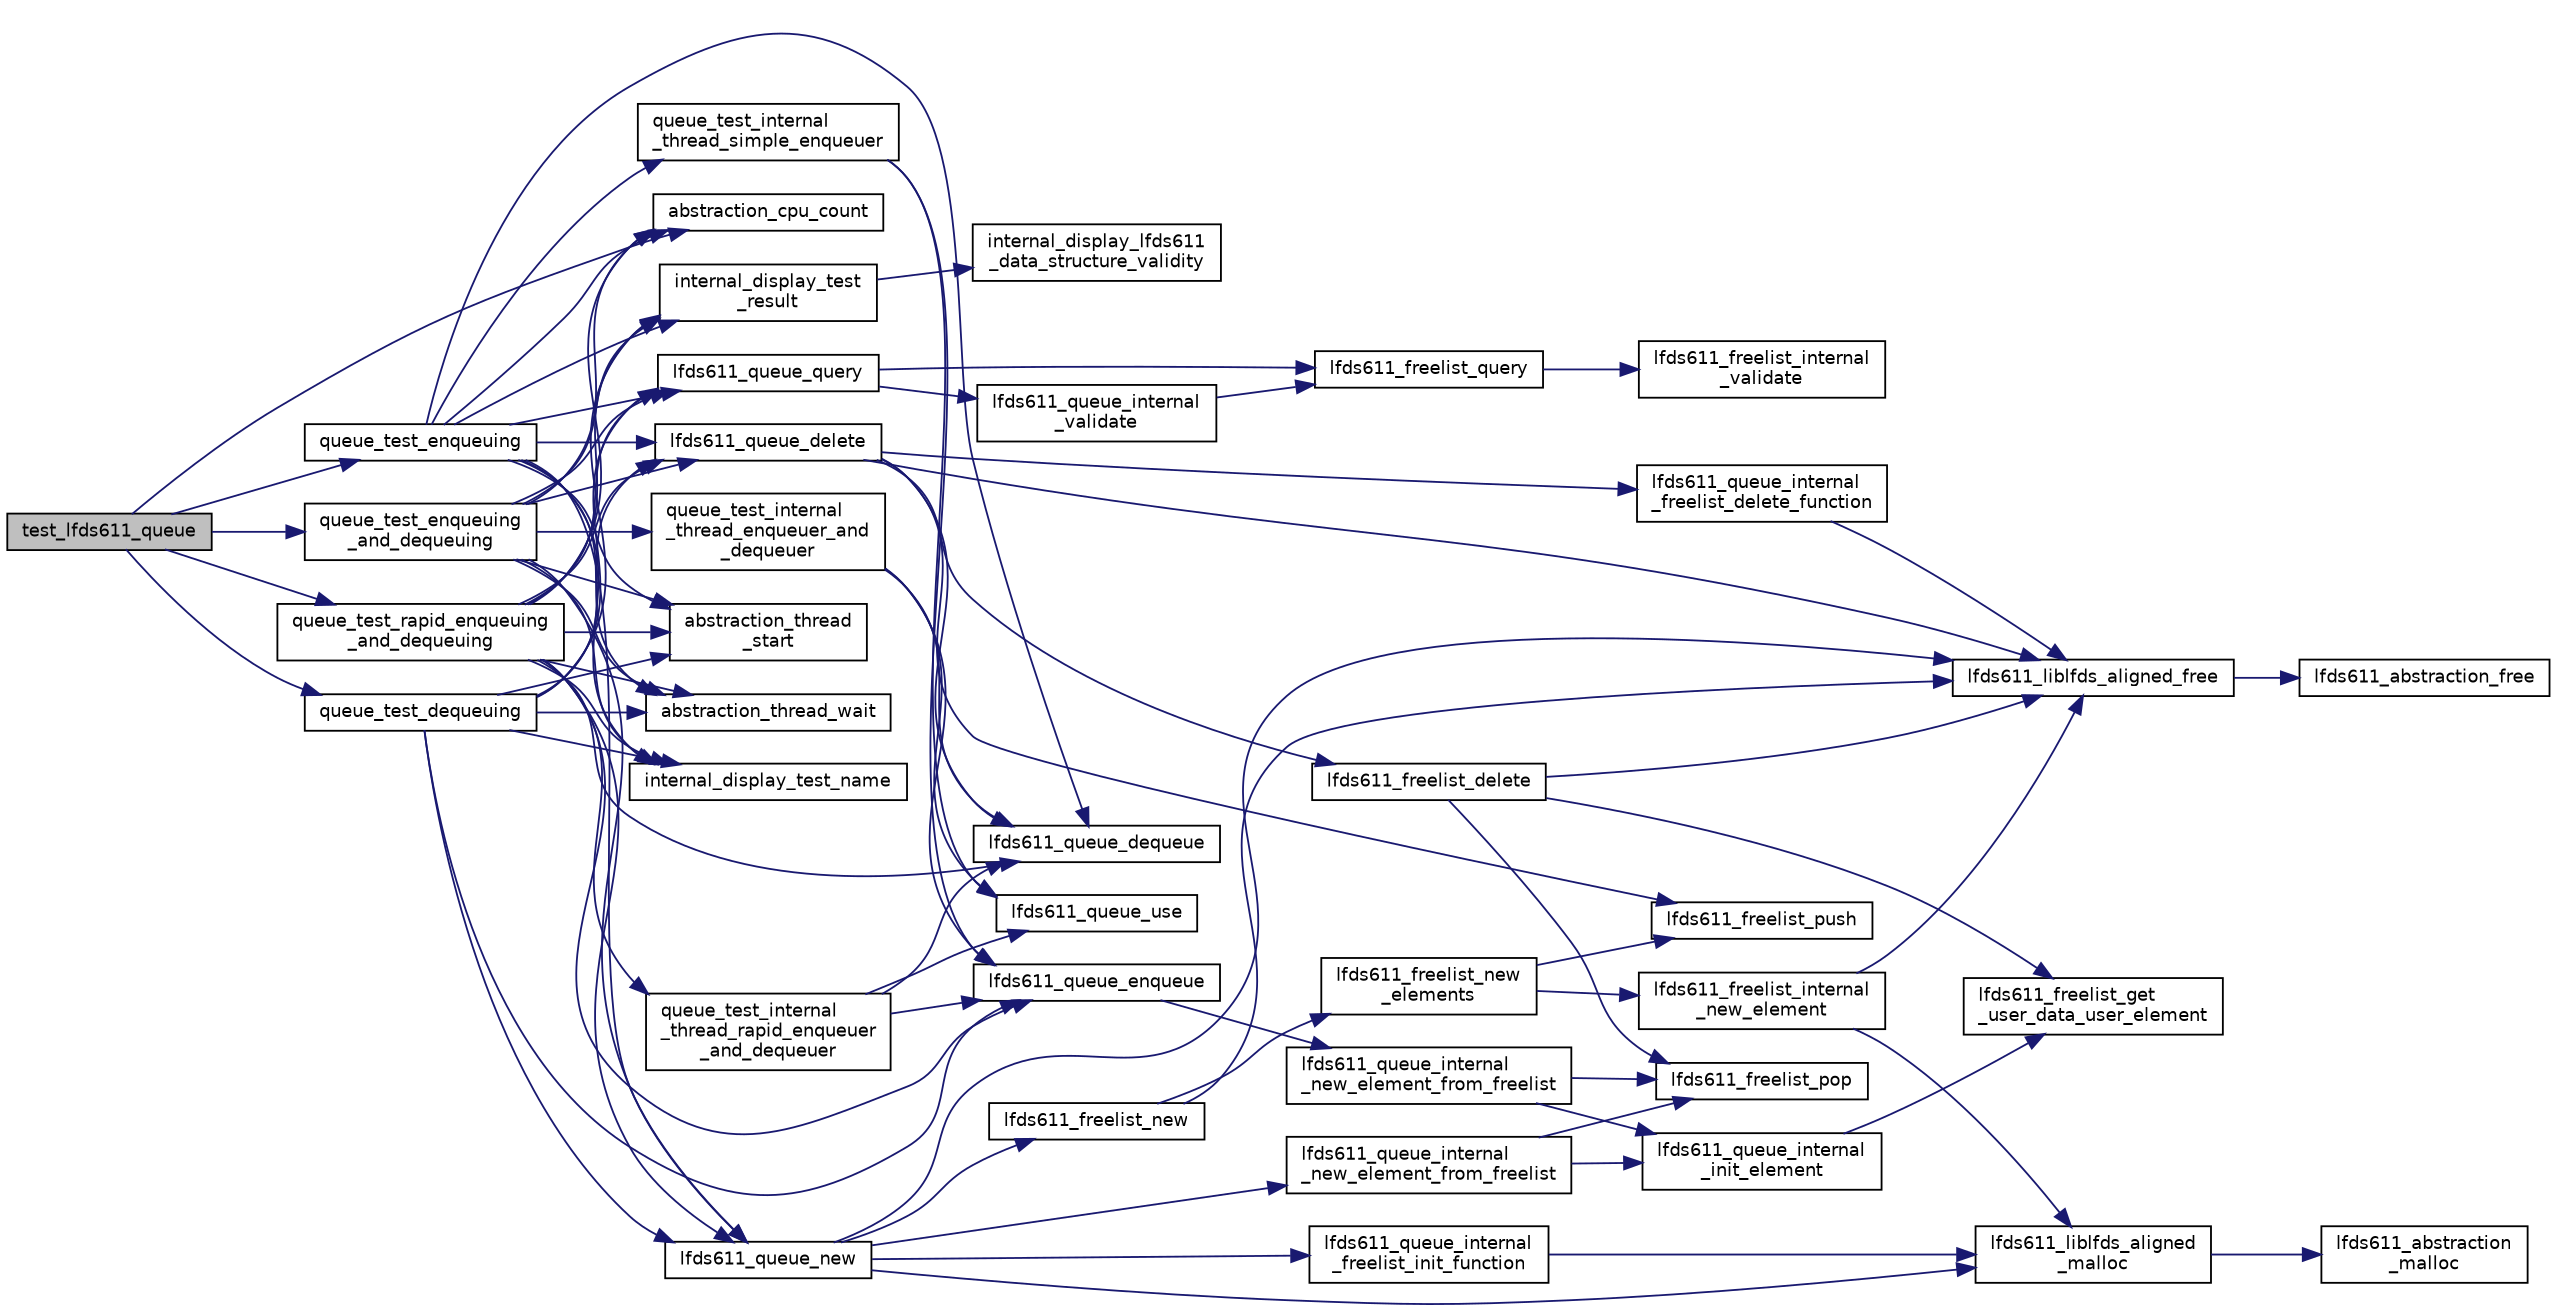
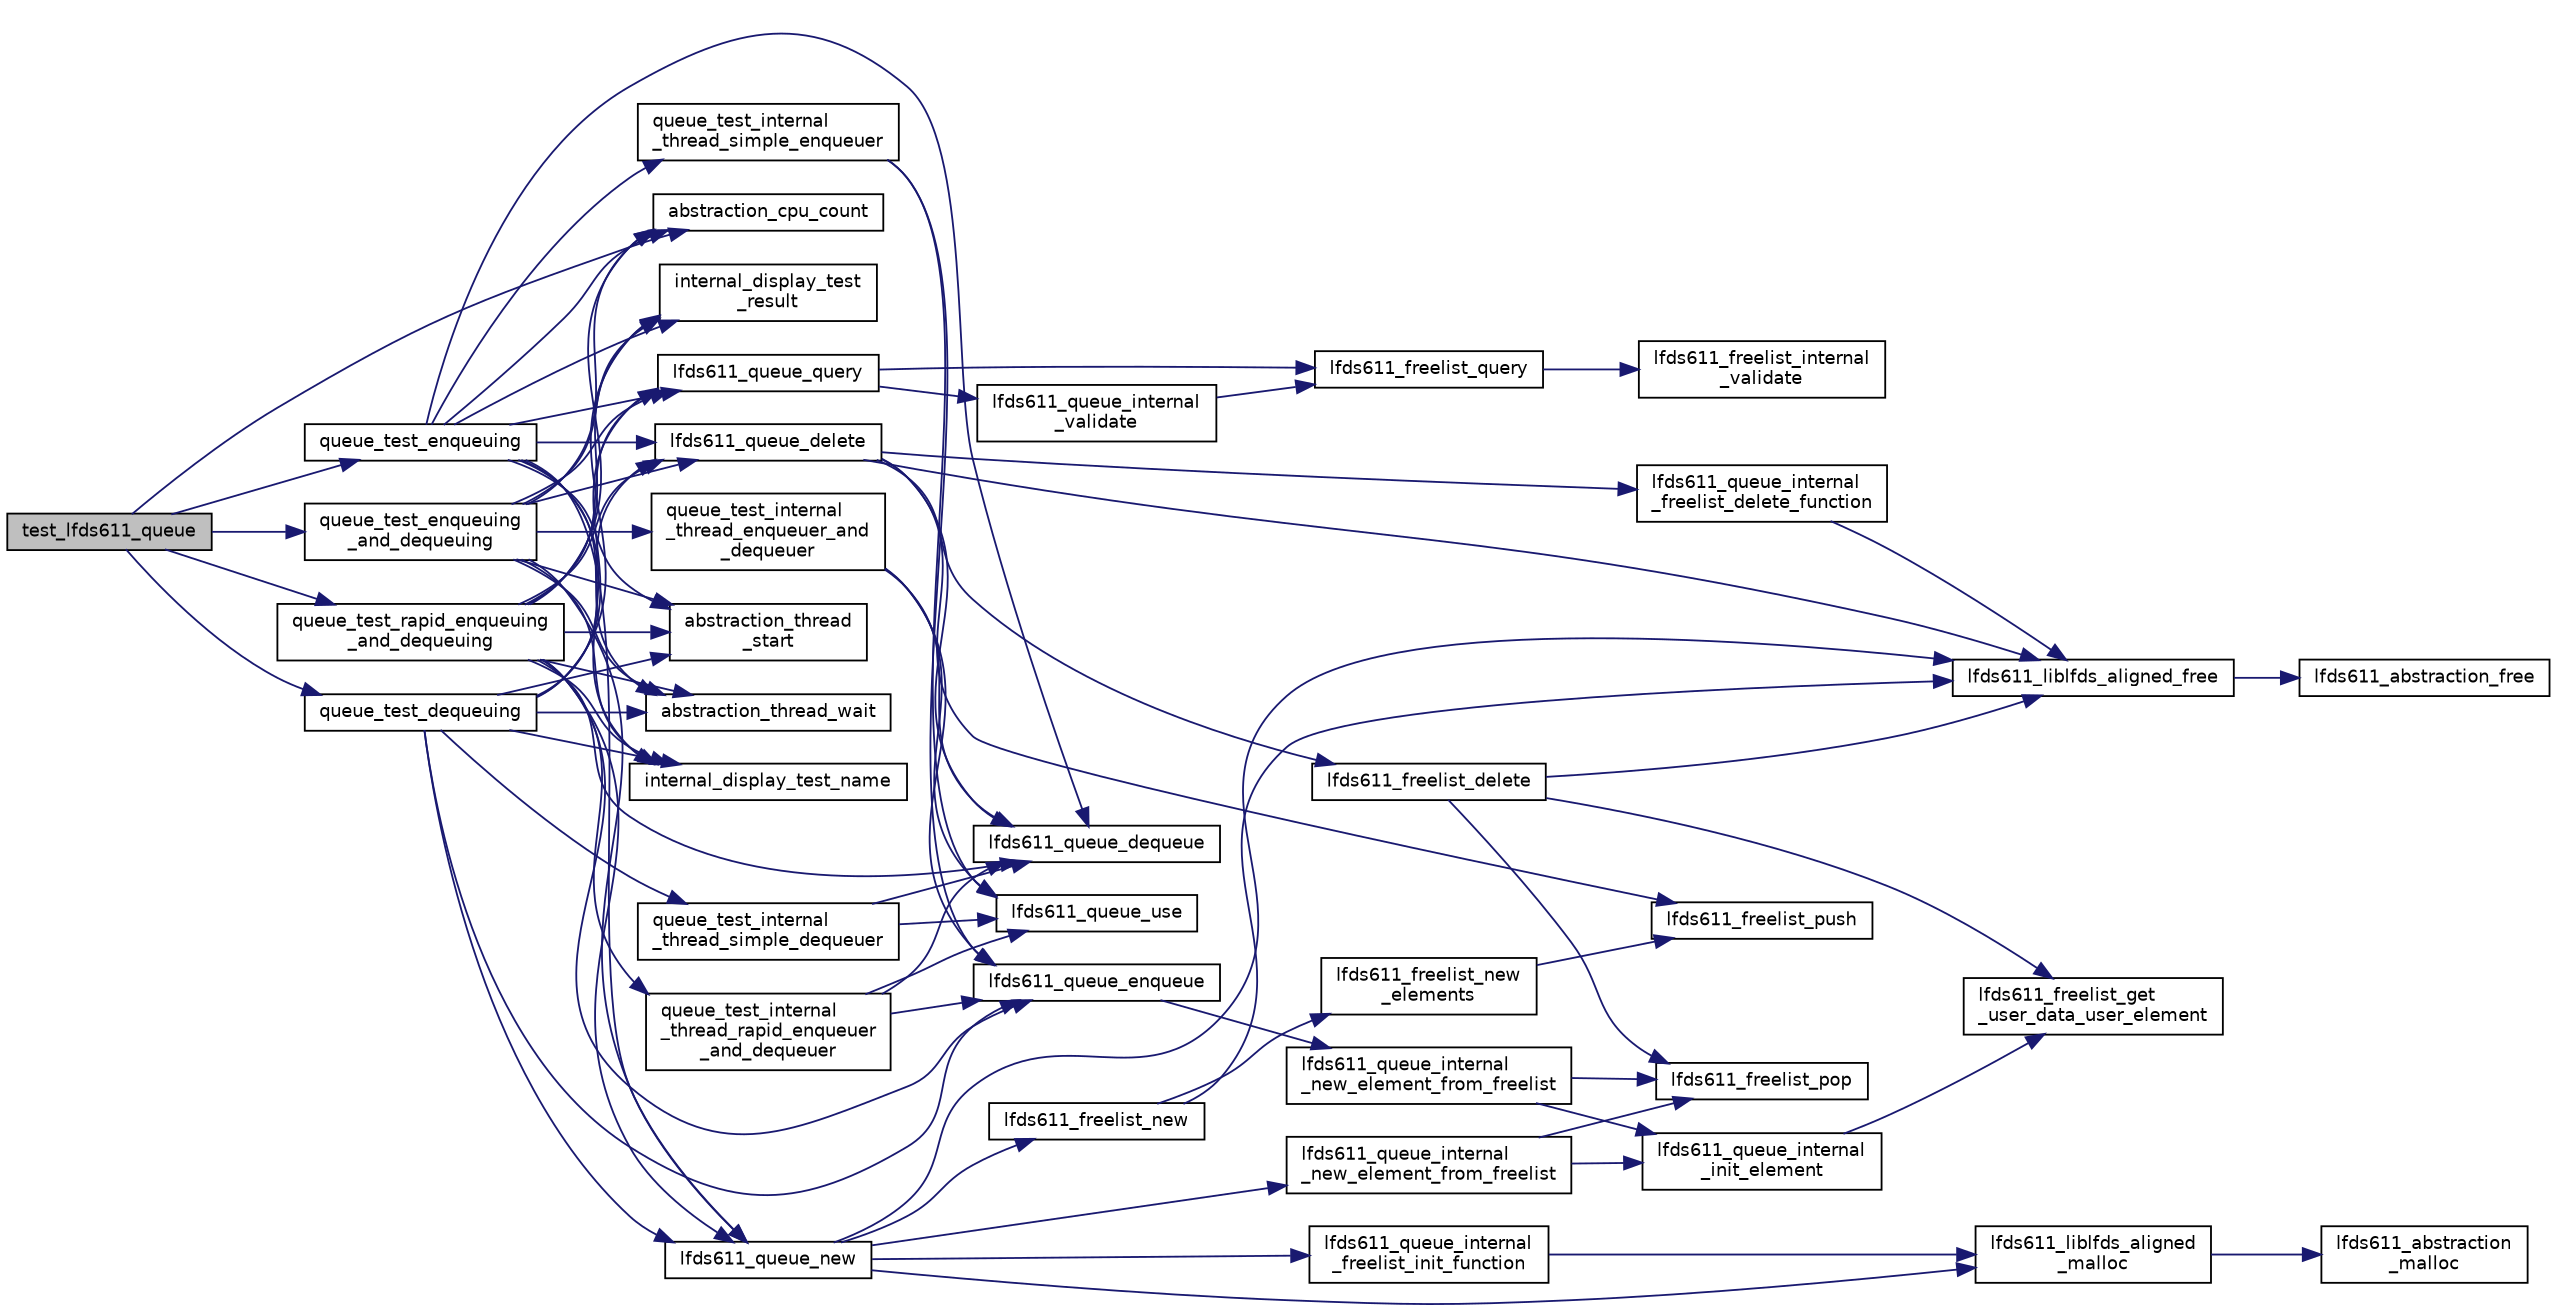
(1097, 253) -> none
none -> (768, 932)
(1762, 1001) -> none
